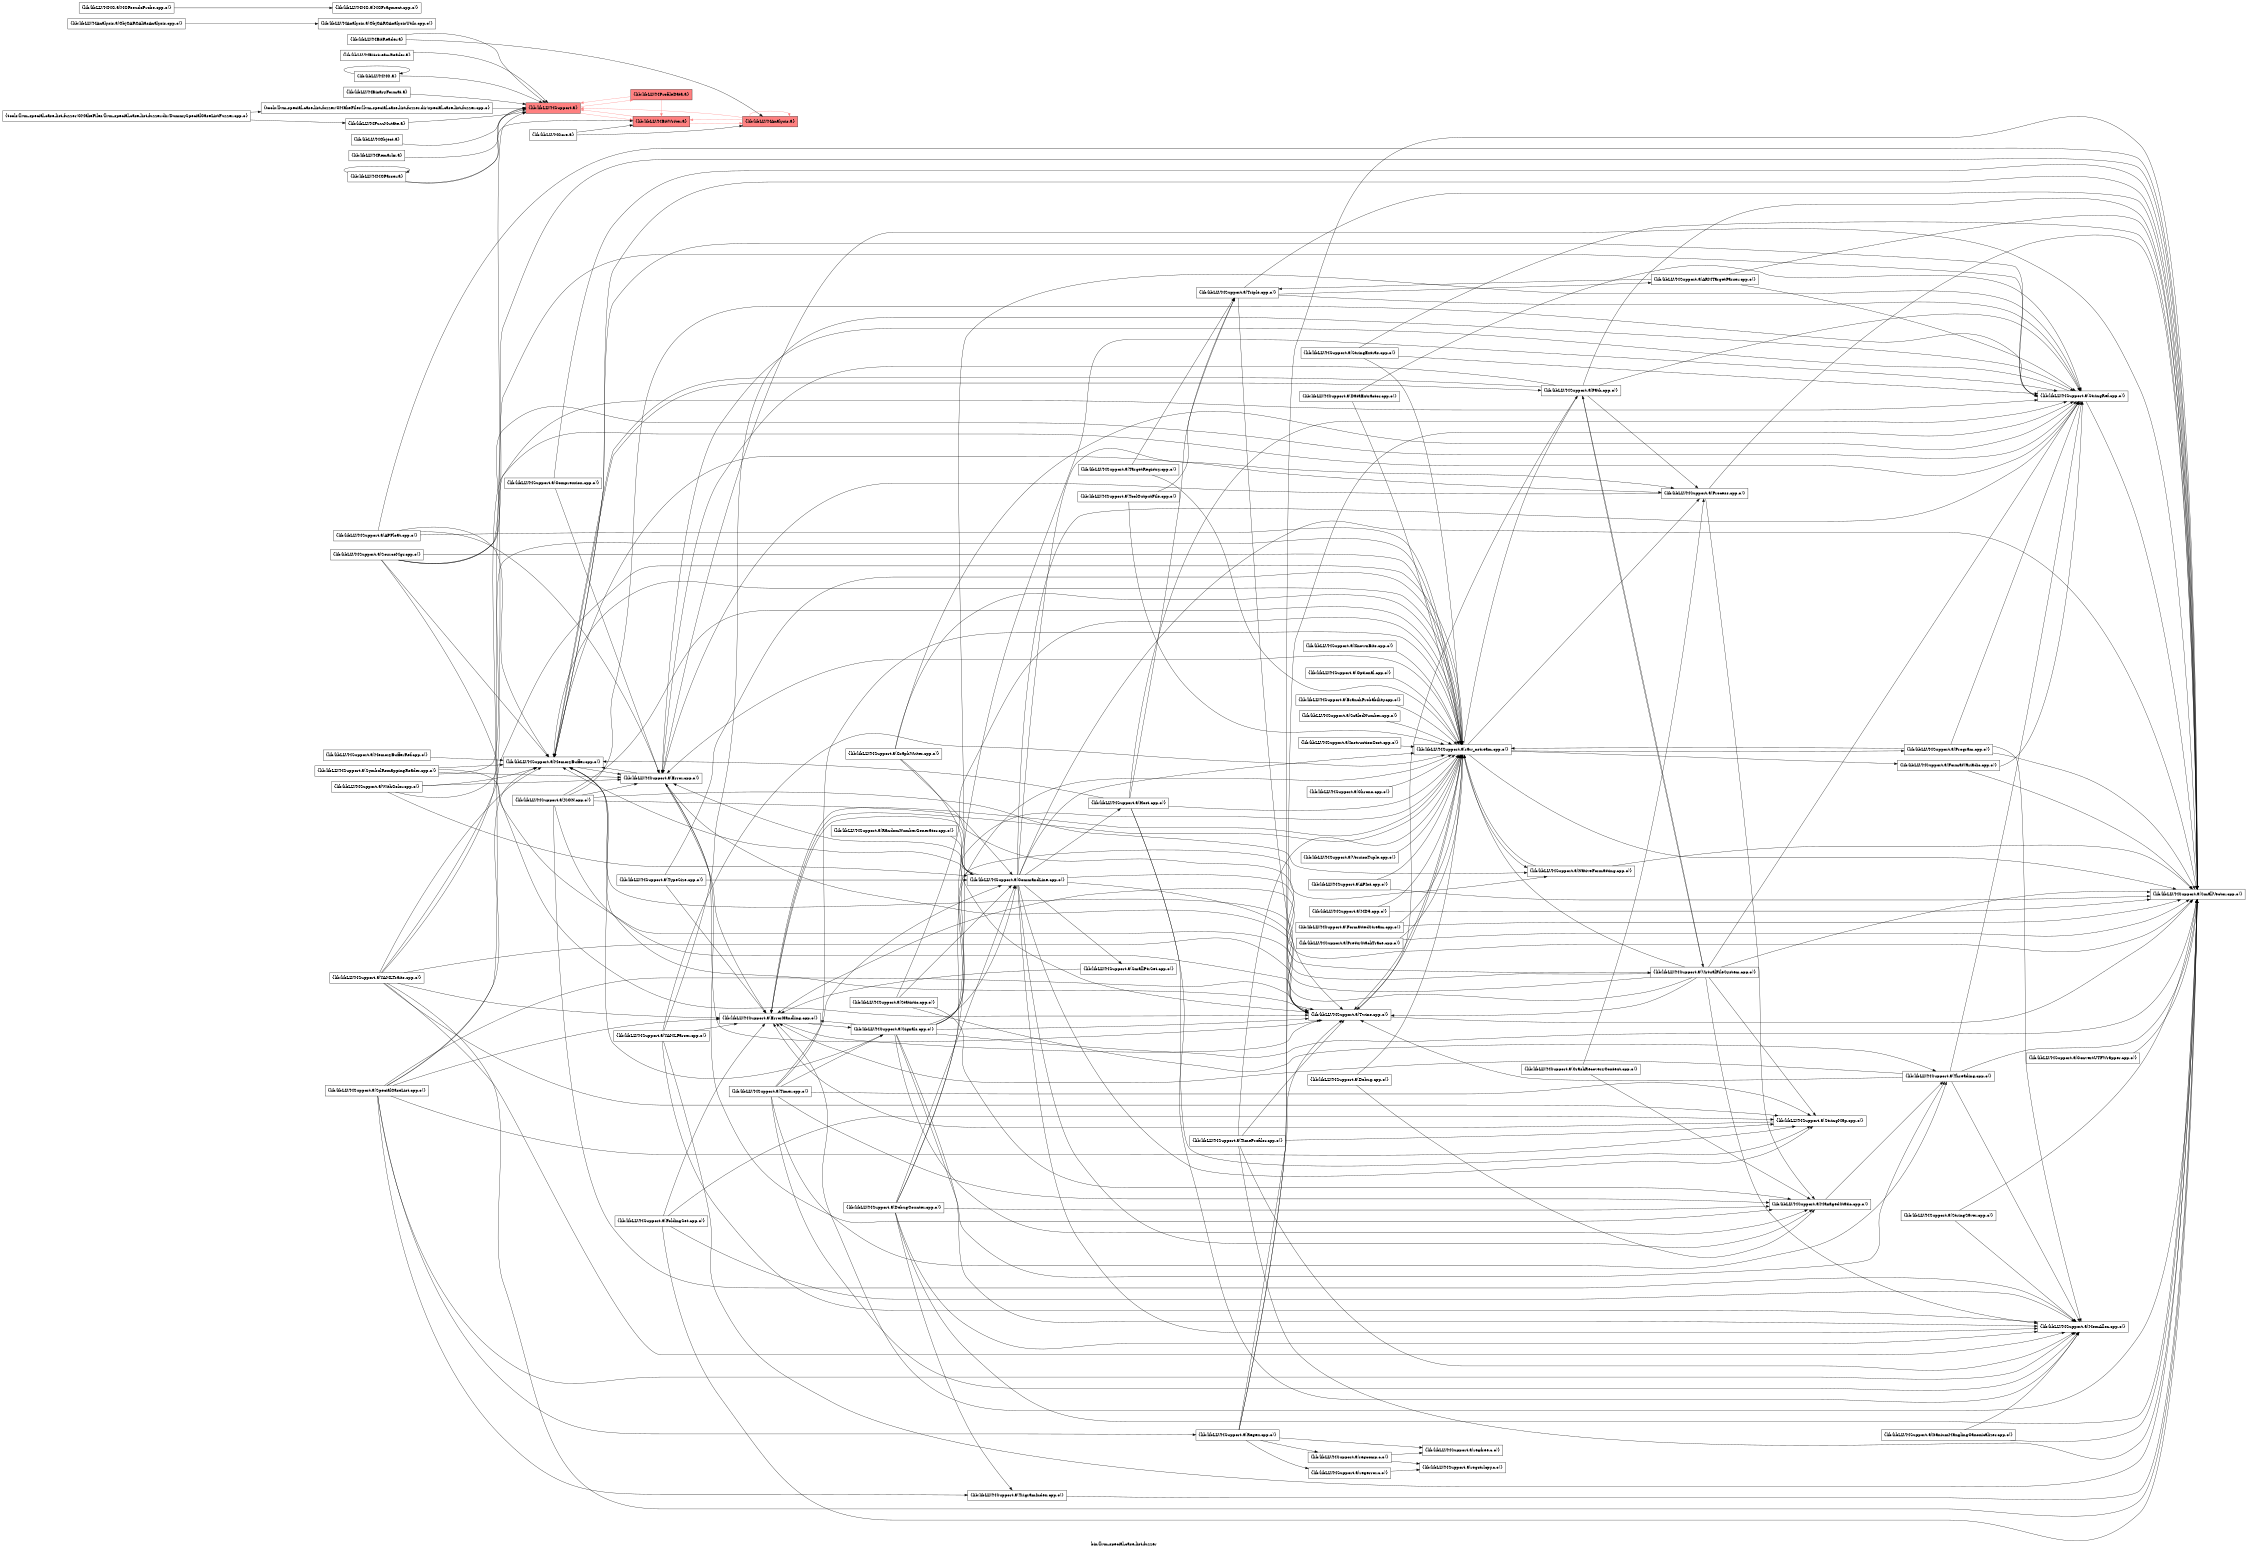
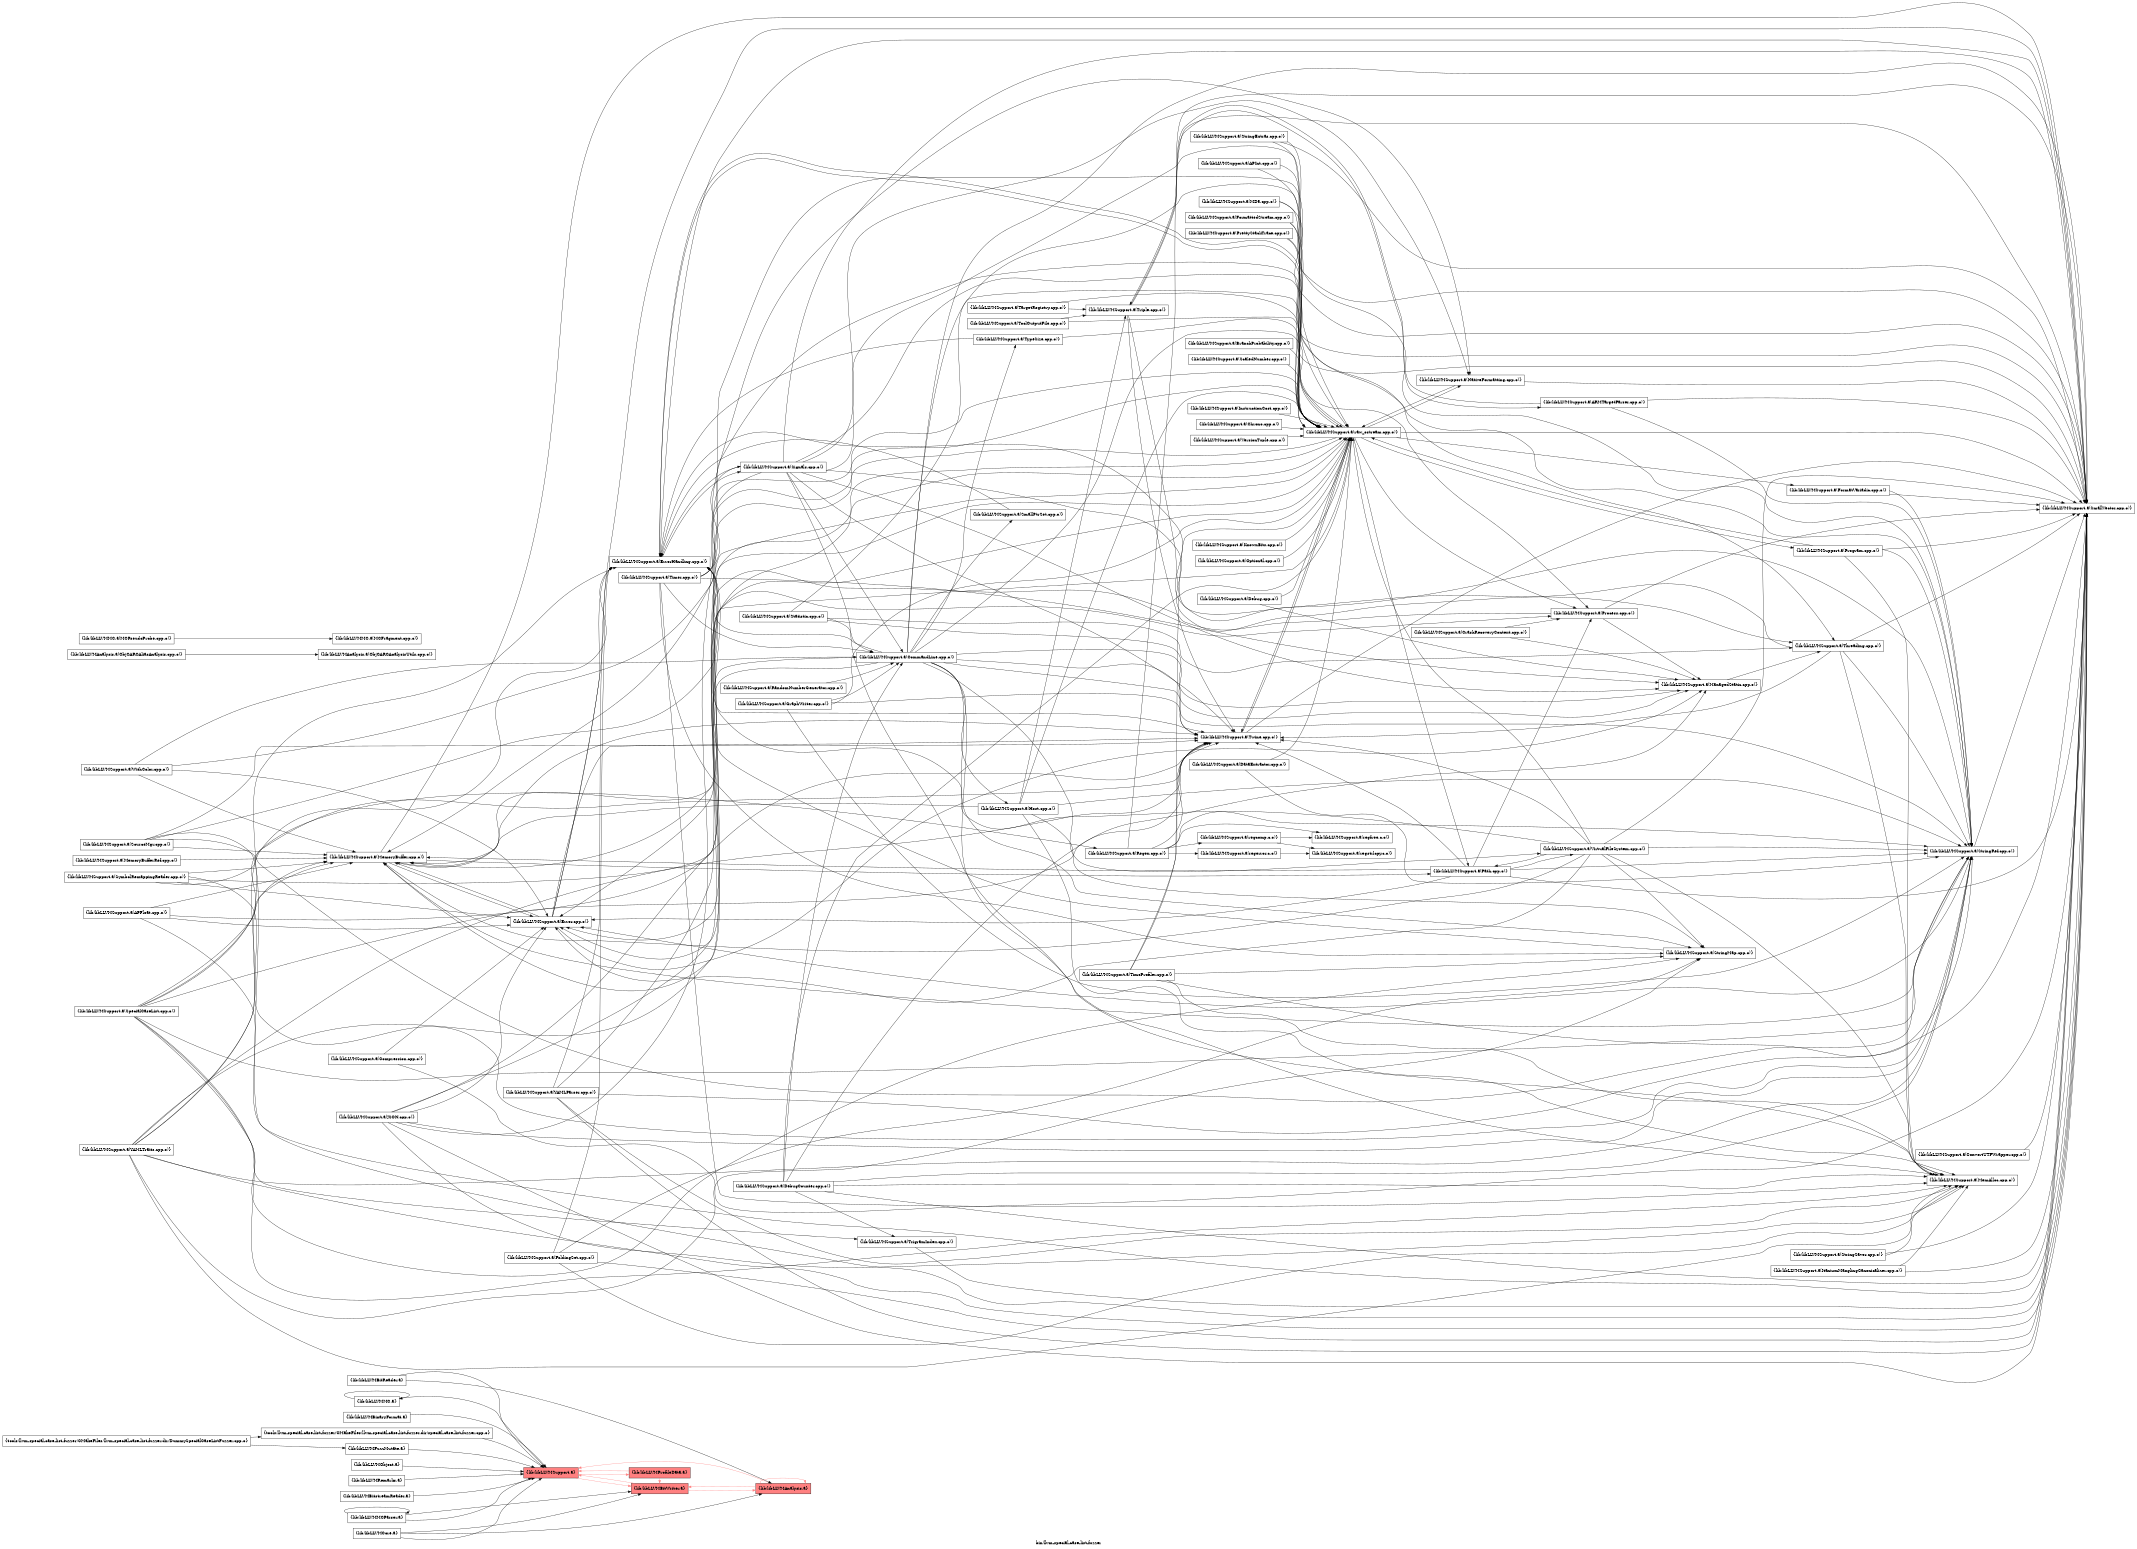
(499, 346) -> (484, 1530)
none -> (775, 539)
(835, 880) -> (968, 504)
